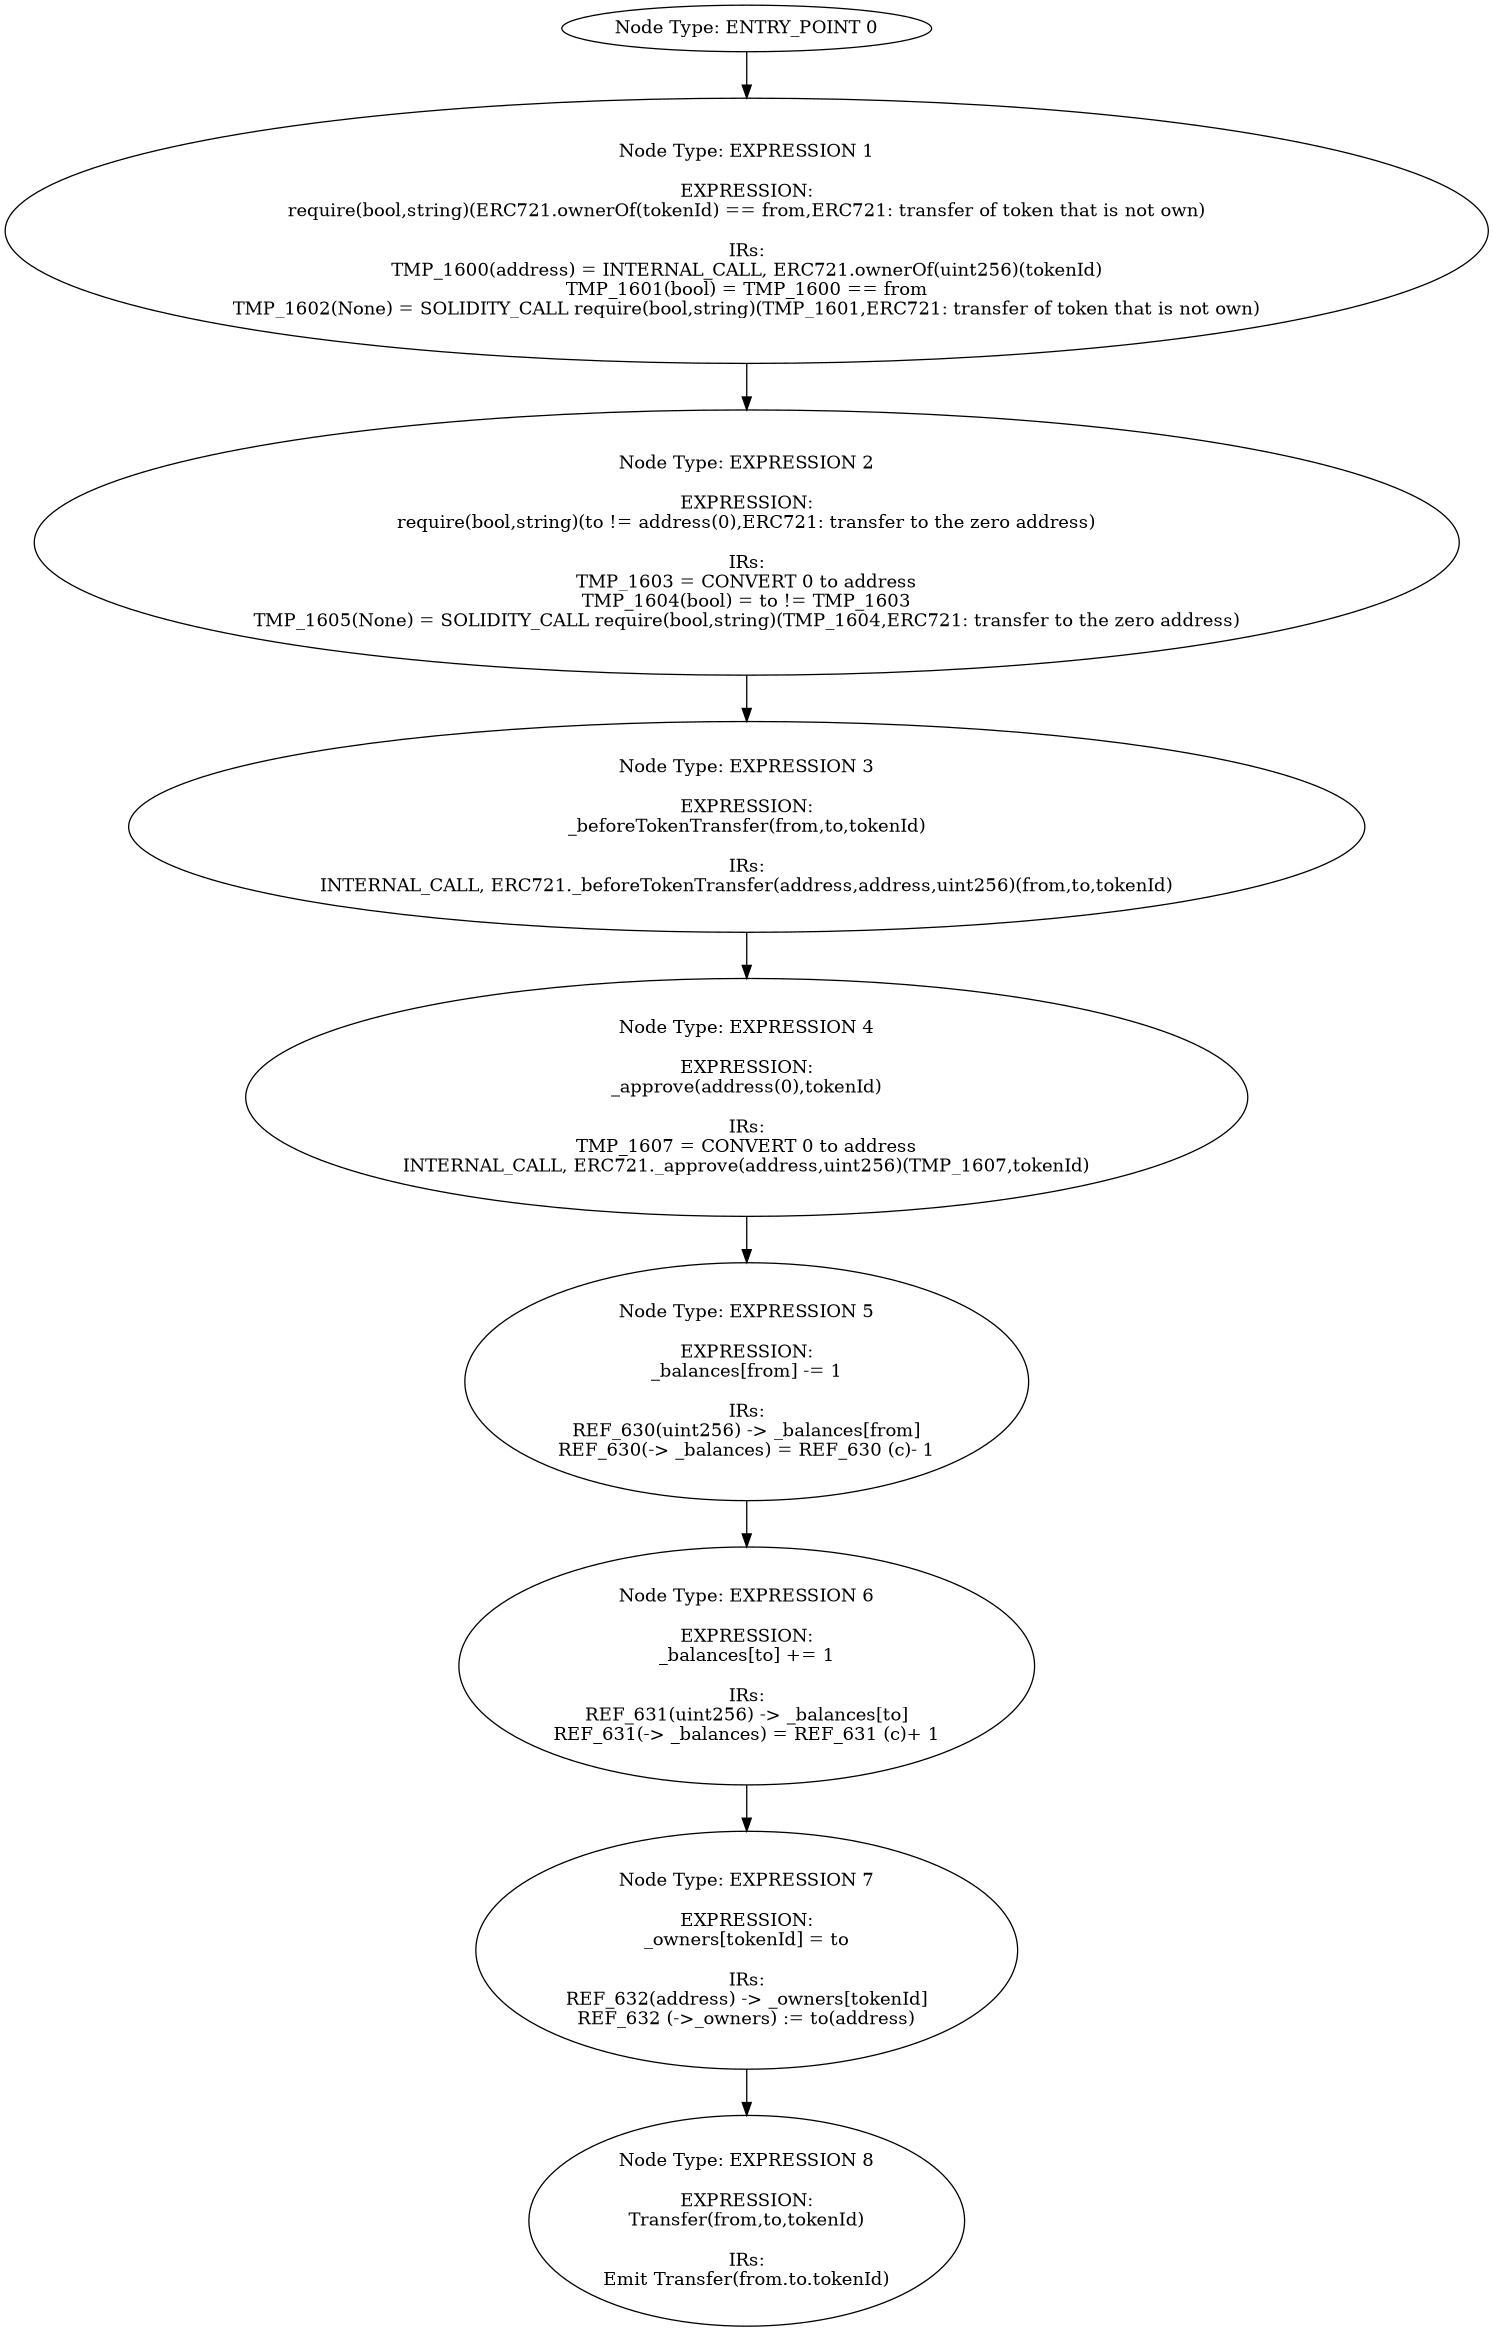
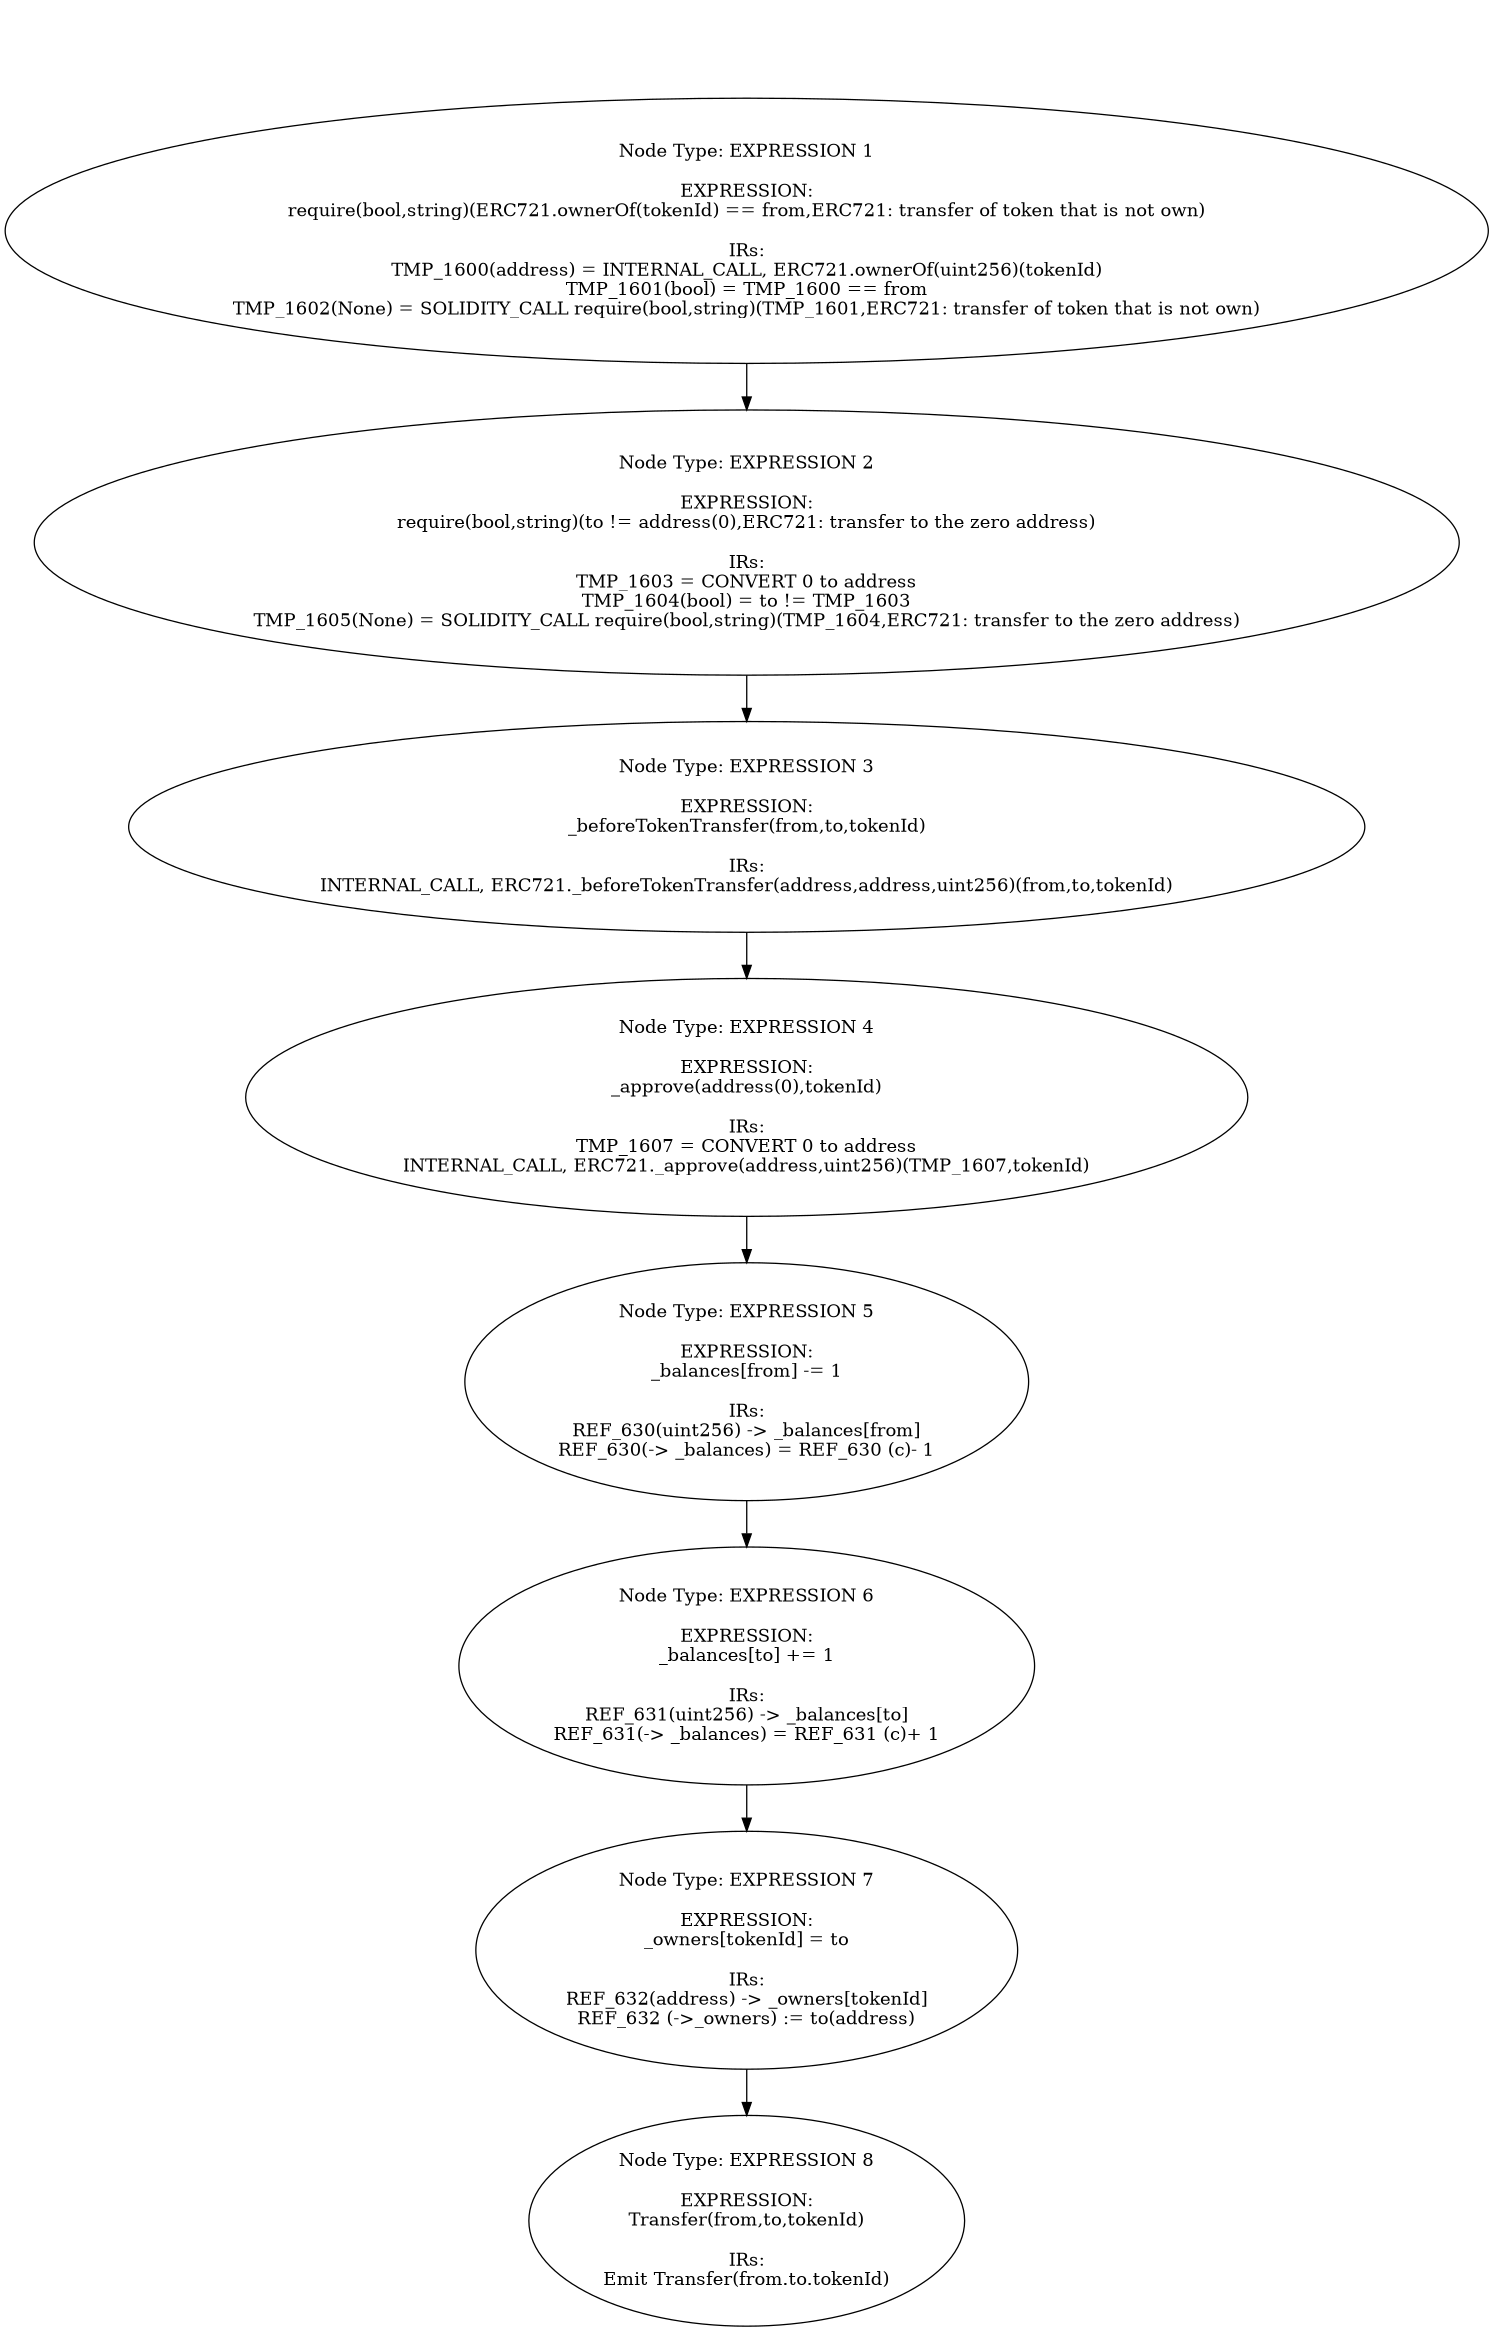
(747, 28) -> none
